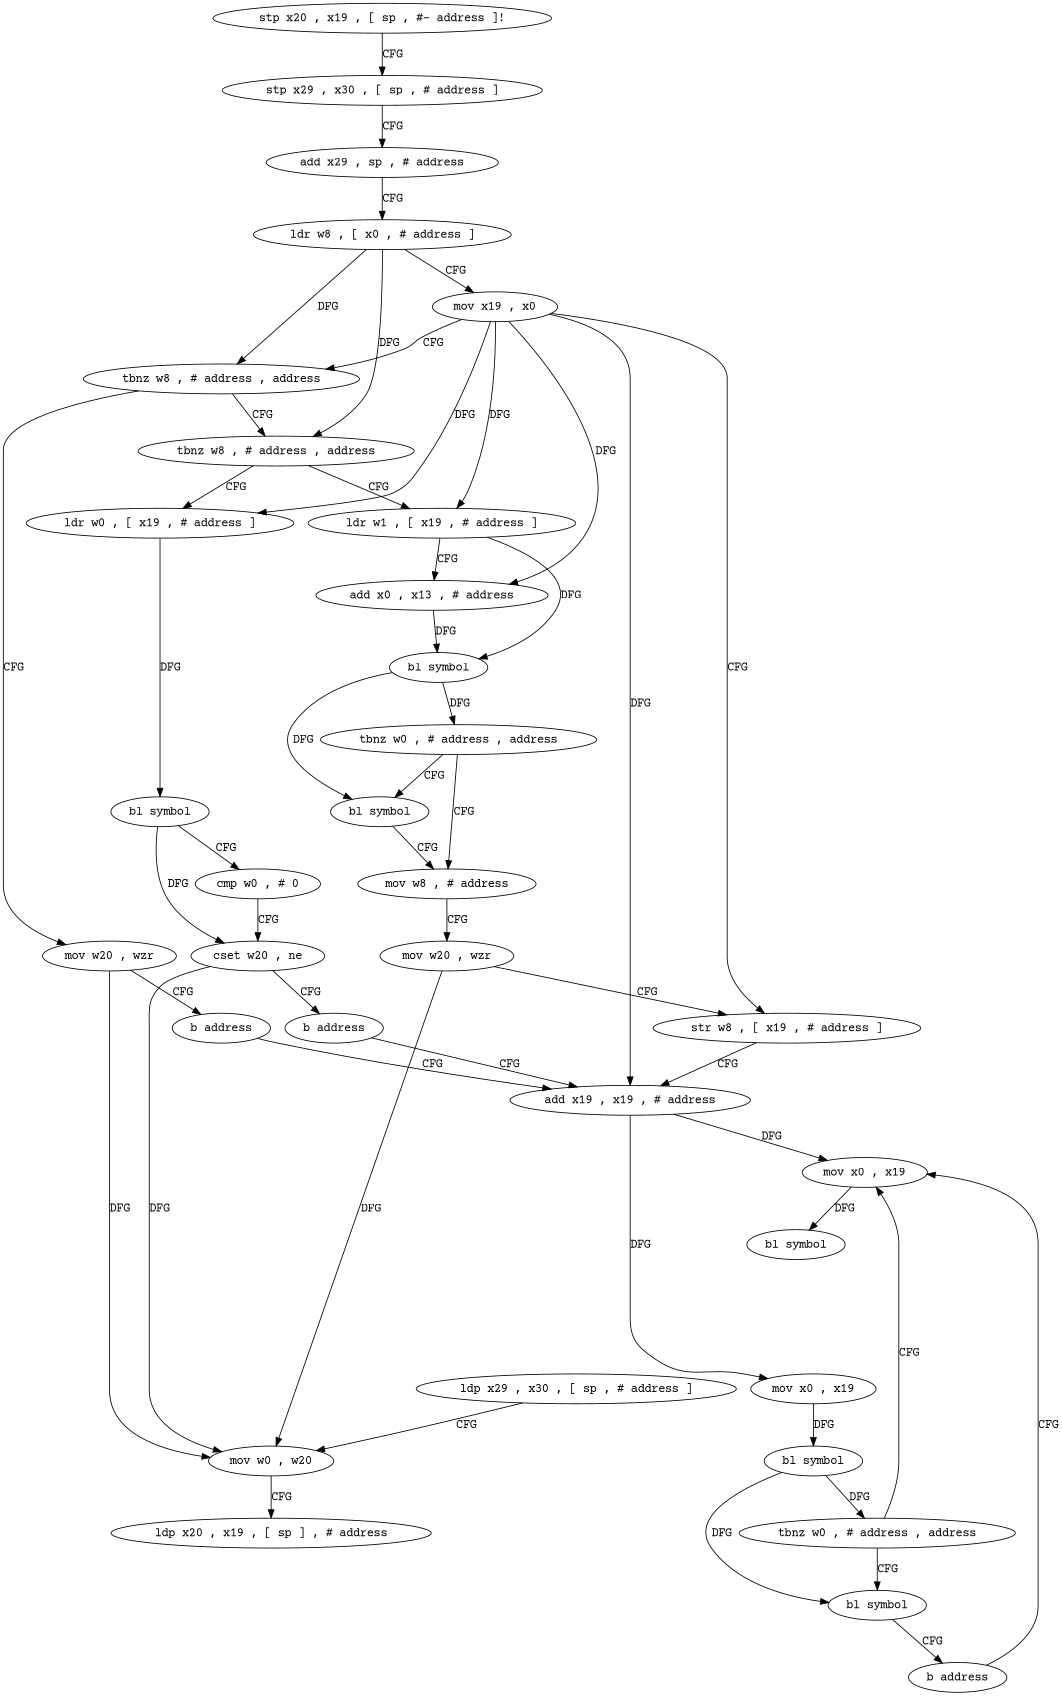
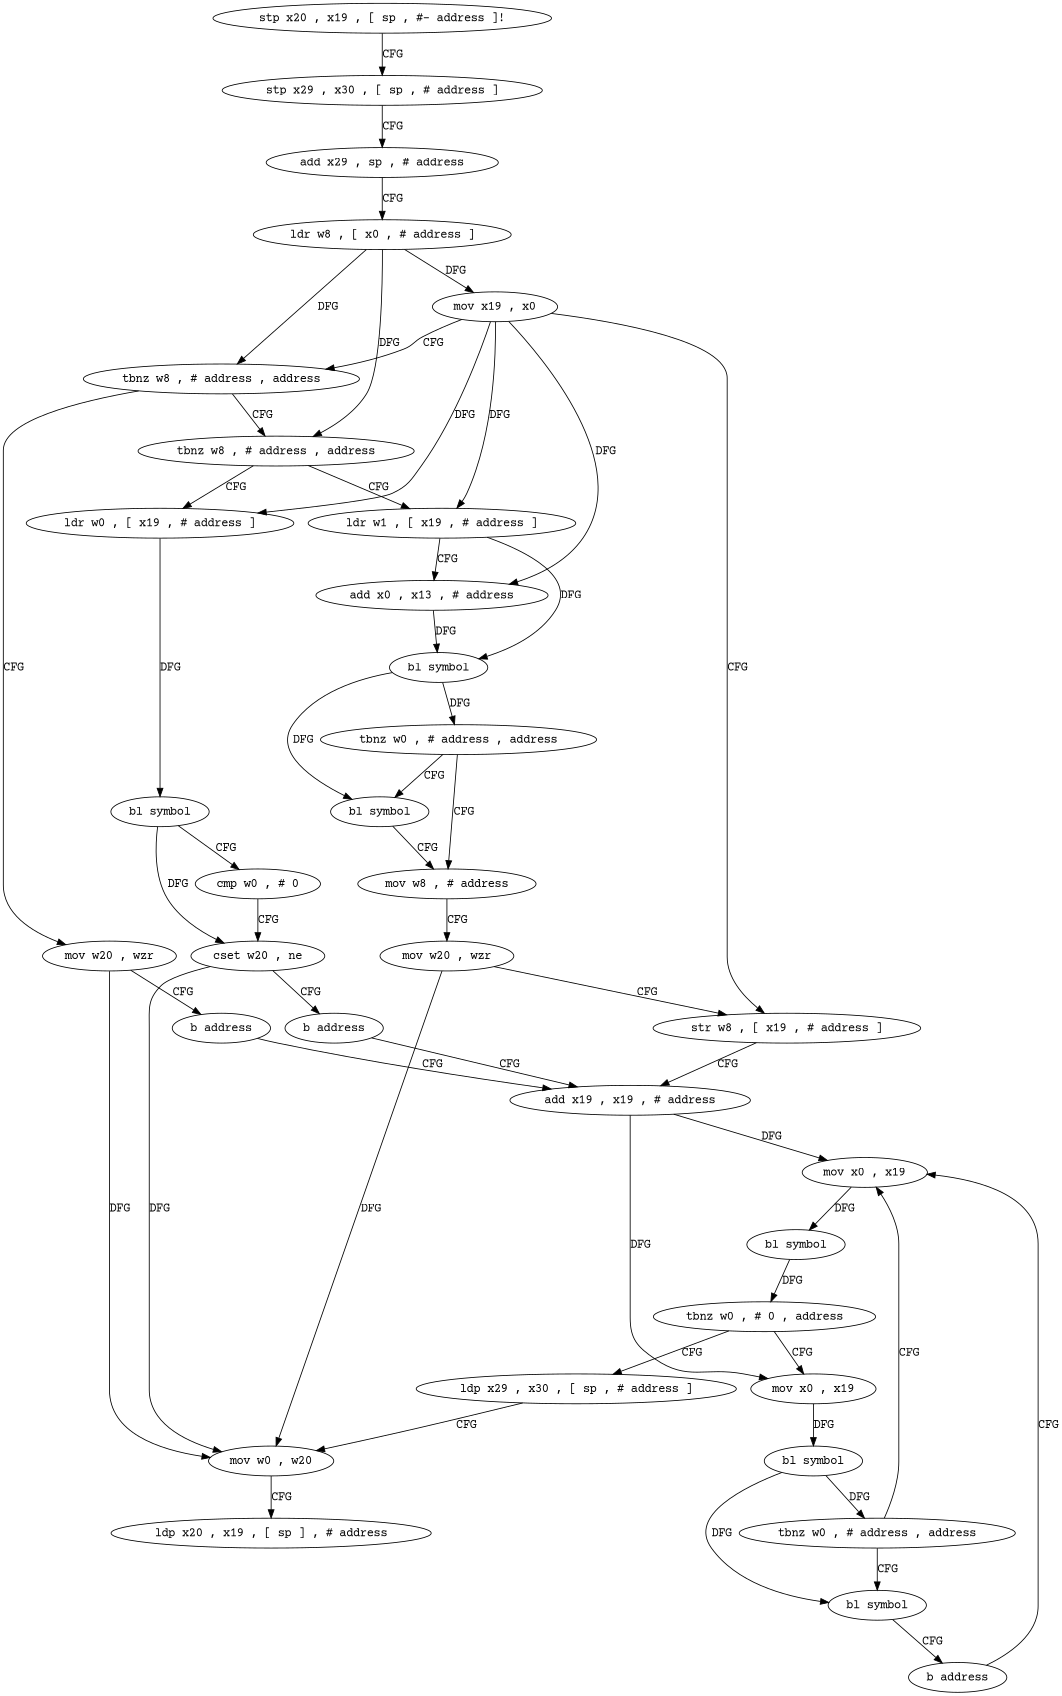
(456, 271) -> (456, 271)
(630, 672) -> none
none -> (764, 1317)
